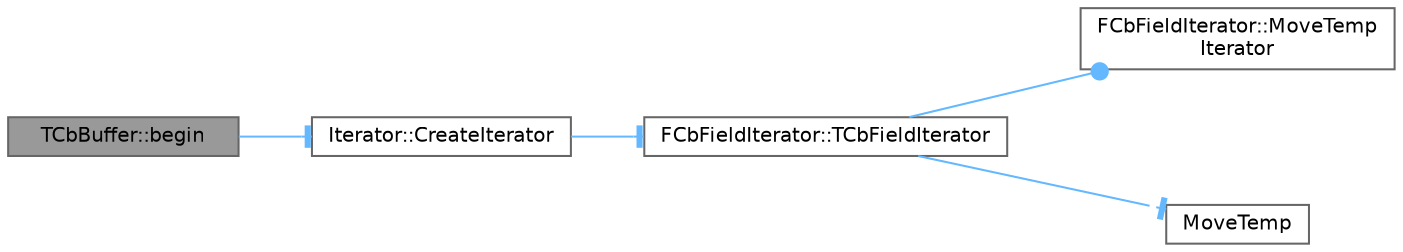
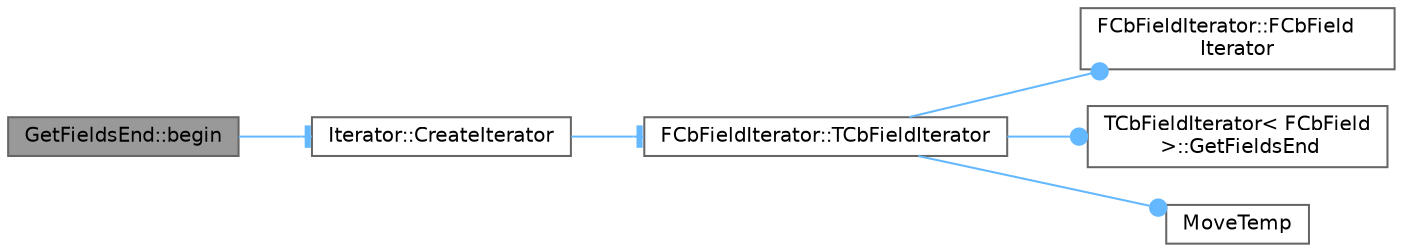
(1238, 39) -> (1238, 39)
(123, 137) -> (123, 137)
none -> (1238, 137)
(1034, 181) -> (1034, 181)
